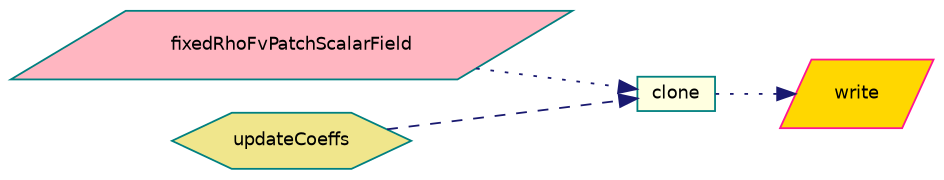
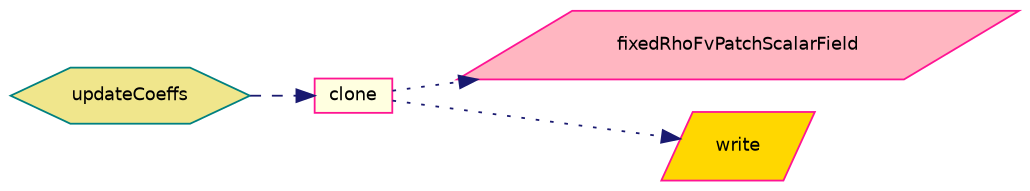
(292, 45) -> (738, 45)
(547, 78) -> (426, 86)
(676, 94) -> (353, 96)
